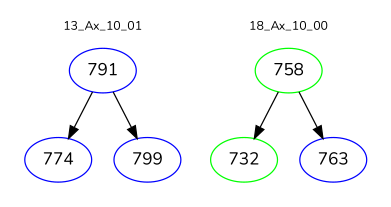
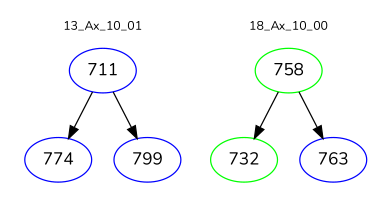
(103, 71) -> (103, 71)
